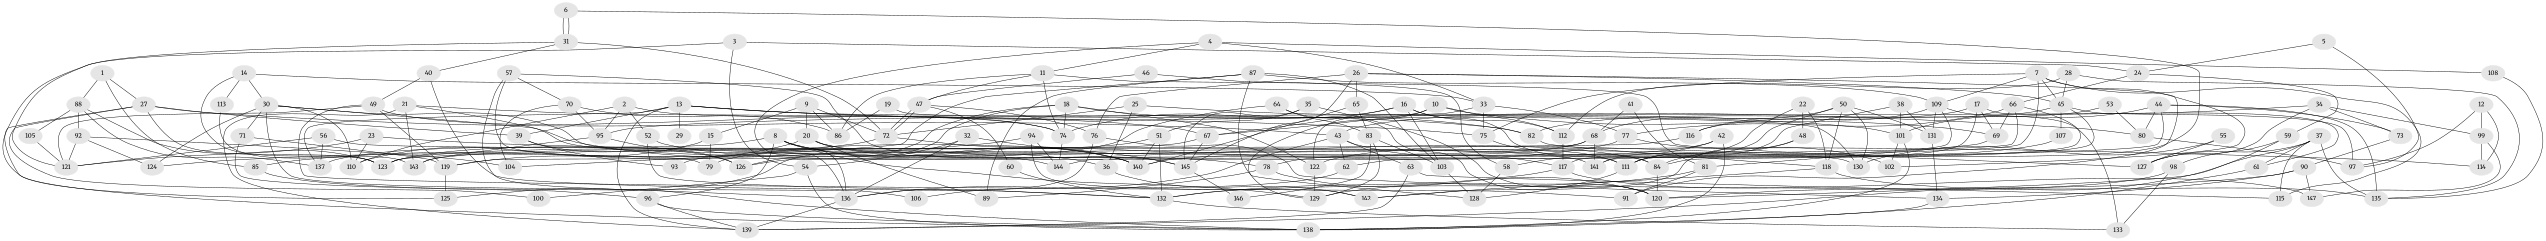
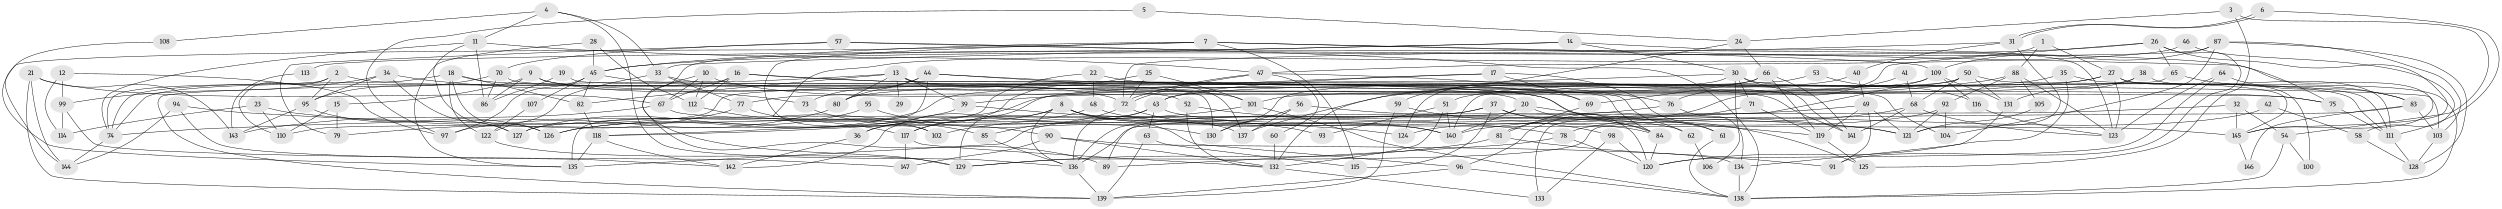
(1621, 217) -> none
